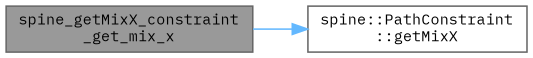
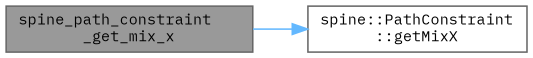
(129, 29) -> (129, 29)
